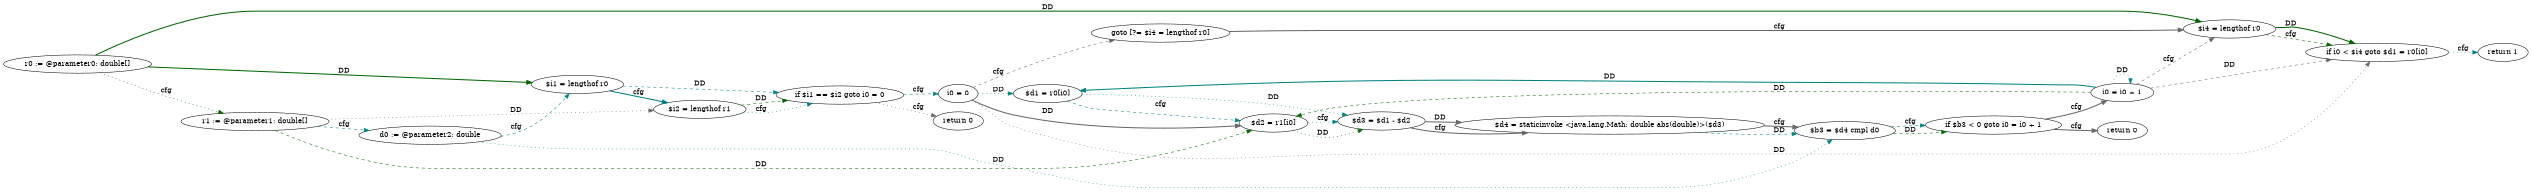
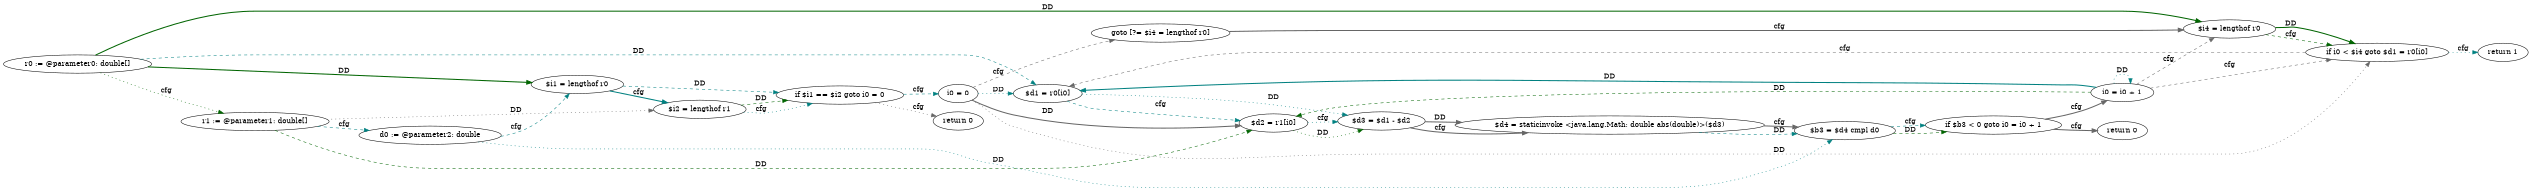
none -> (1688, 52)
none -> (589, 55)
(2229, 65) -> (2229, 65)
